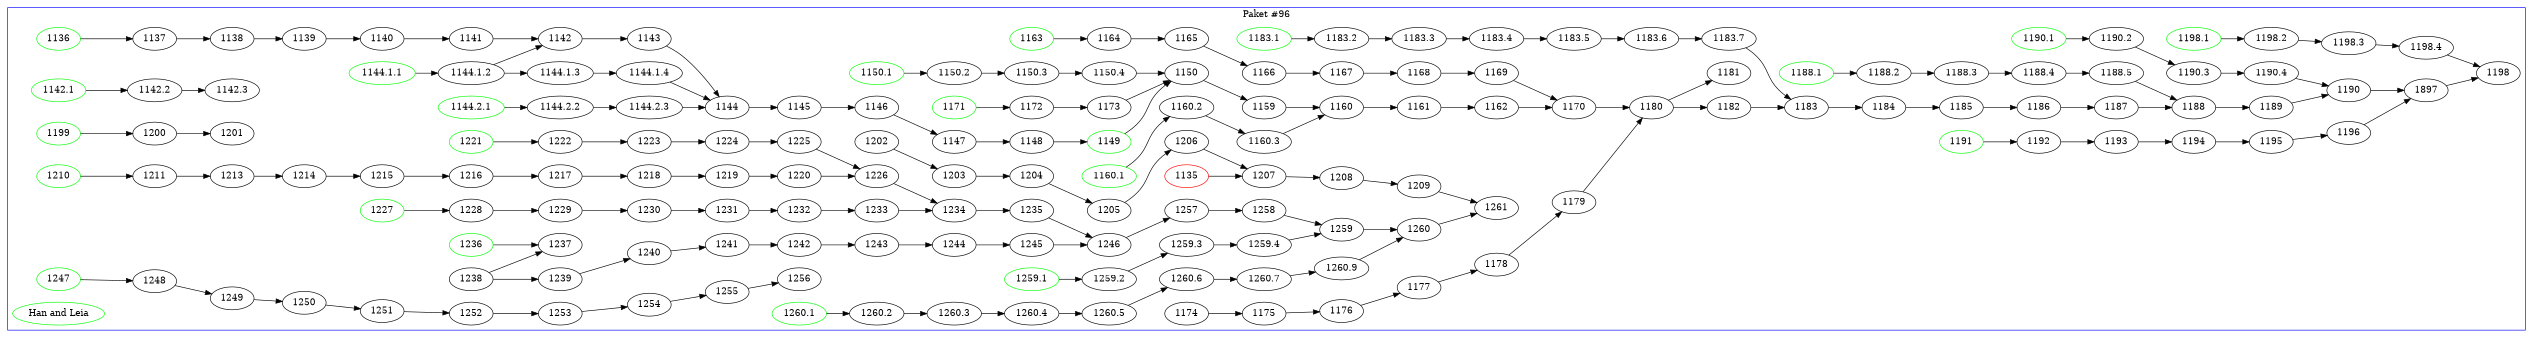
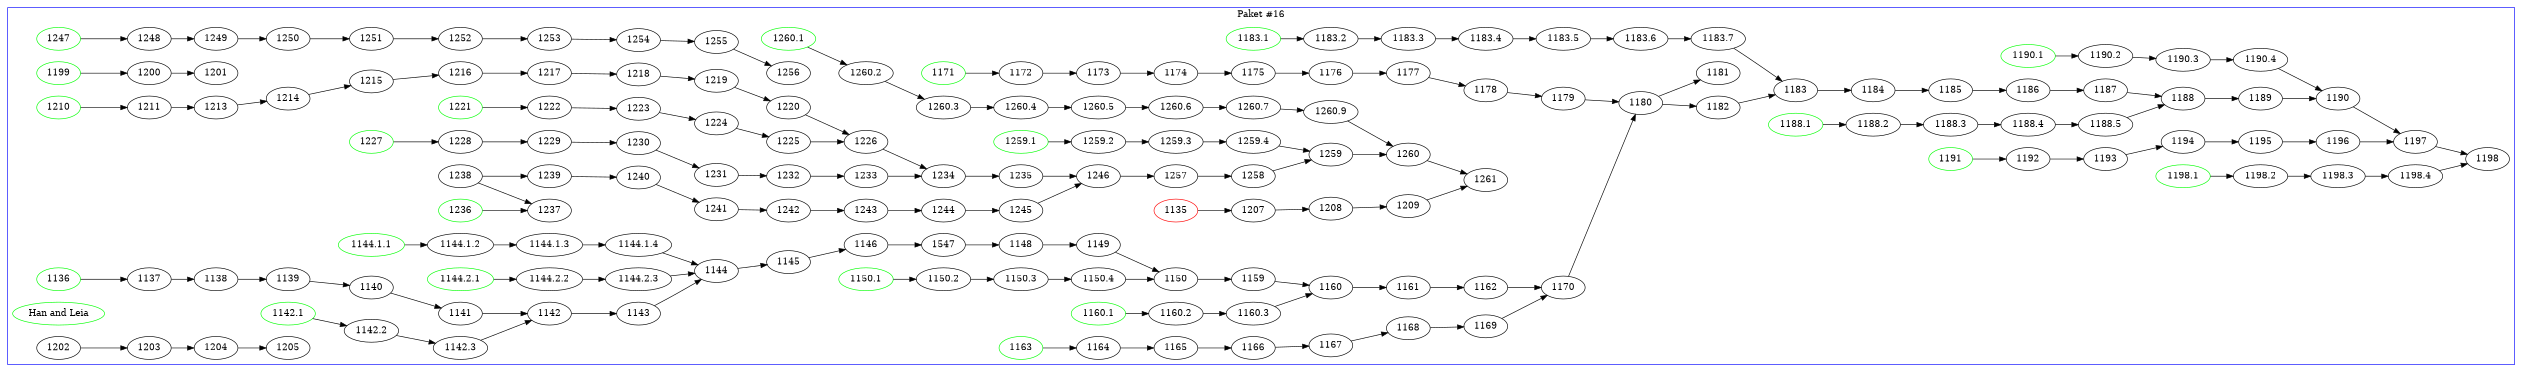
(1266, 15) -> (1261, 15)
(515, 56) -> (503, 331)
(2426, 90) -> (2416, 142)
(1145, 92) -> (1134, 73)
(954, 142) -> (943, 245)
(1109, 142) -> (1098, 245)
(1187, 142) -> none
